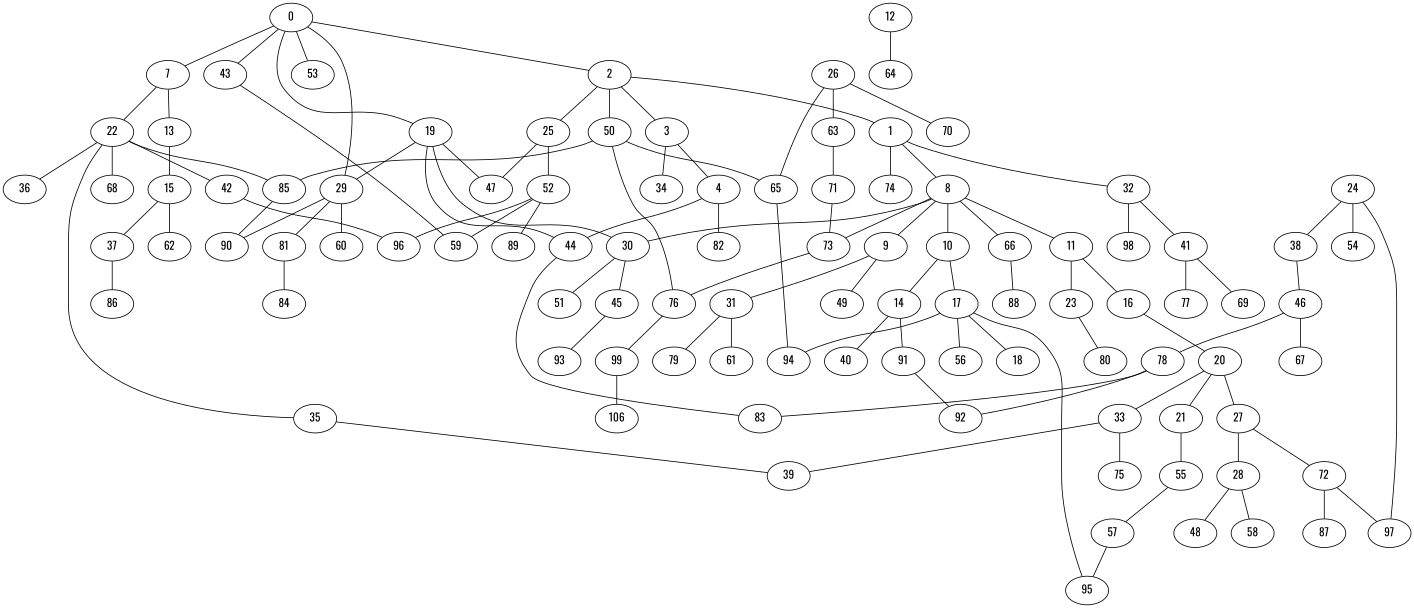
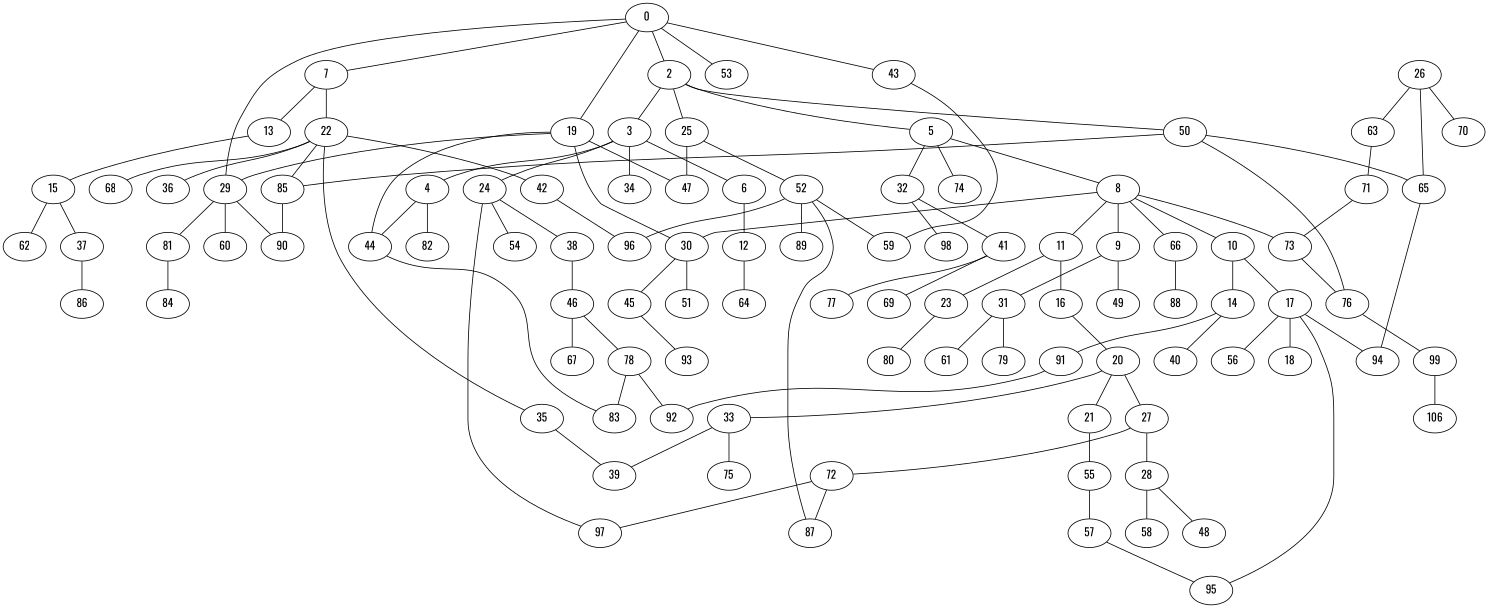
(891, 132) -> (931, 132)
none -> (557, 161)
none -> (744, 189)
none -> (788, 352)
